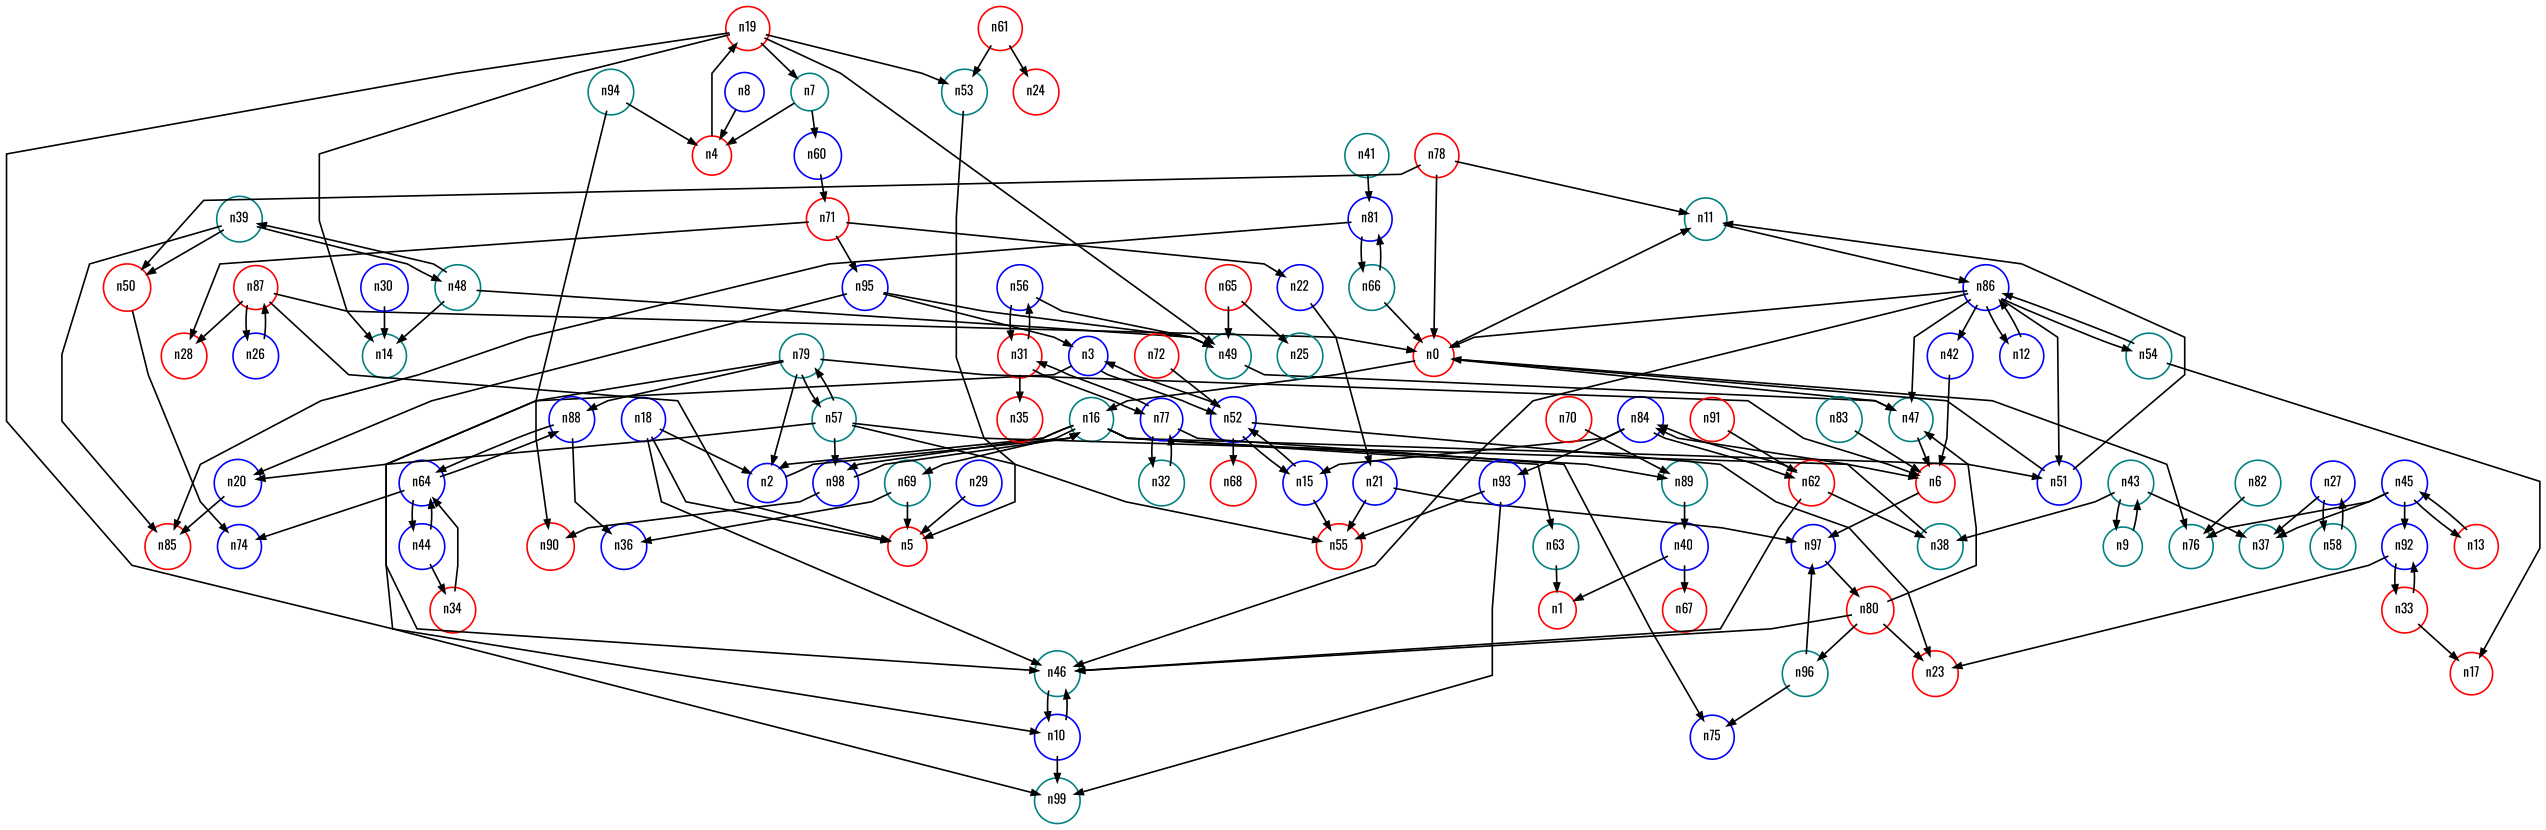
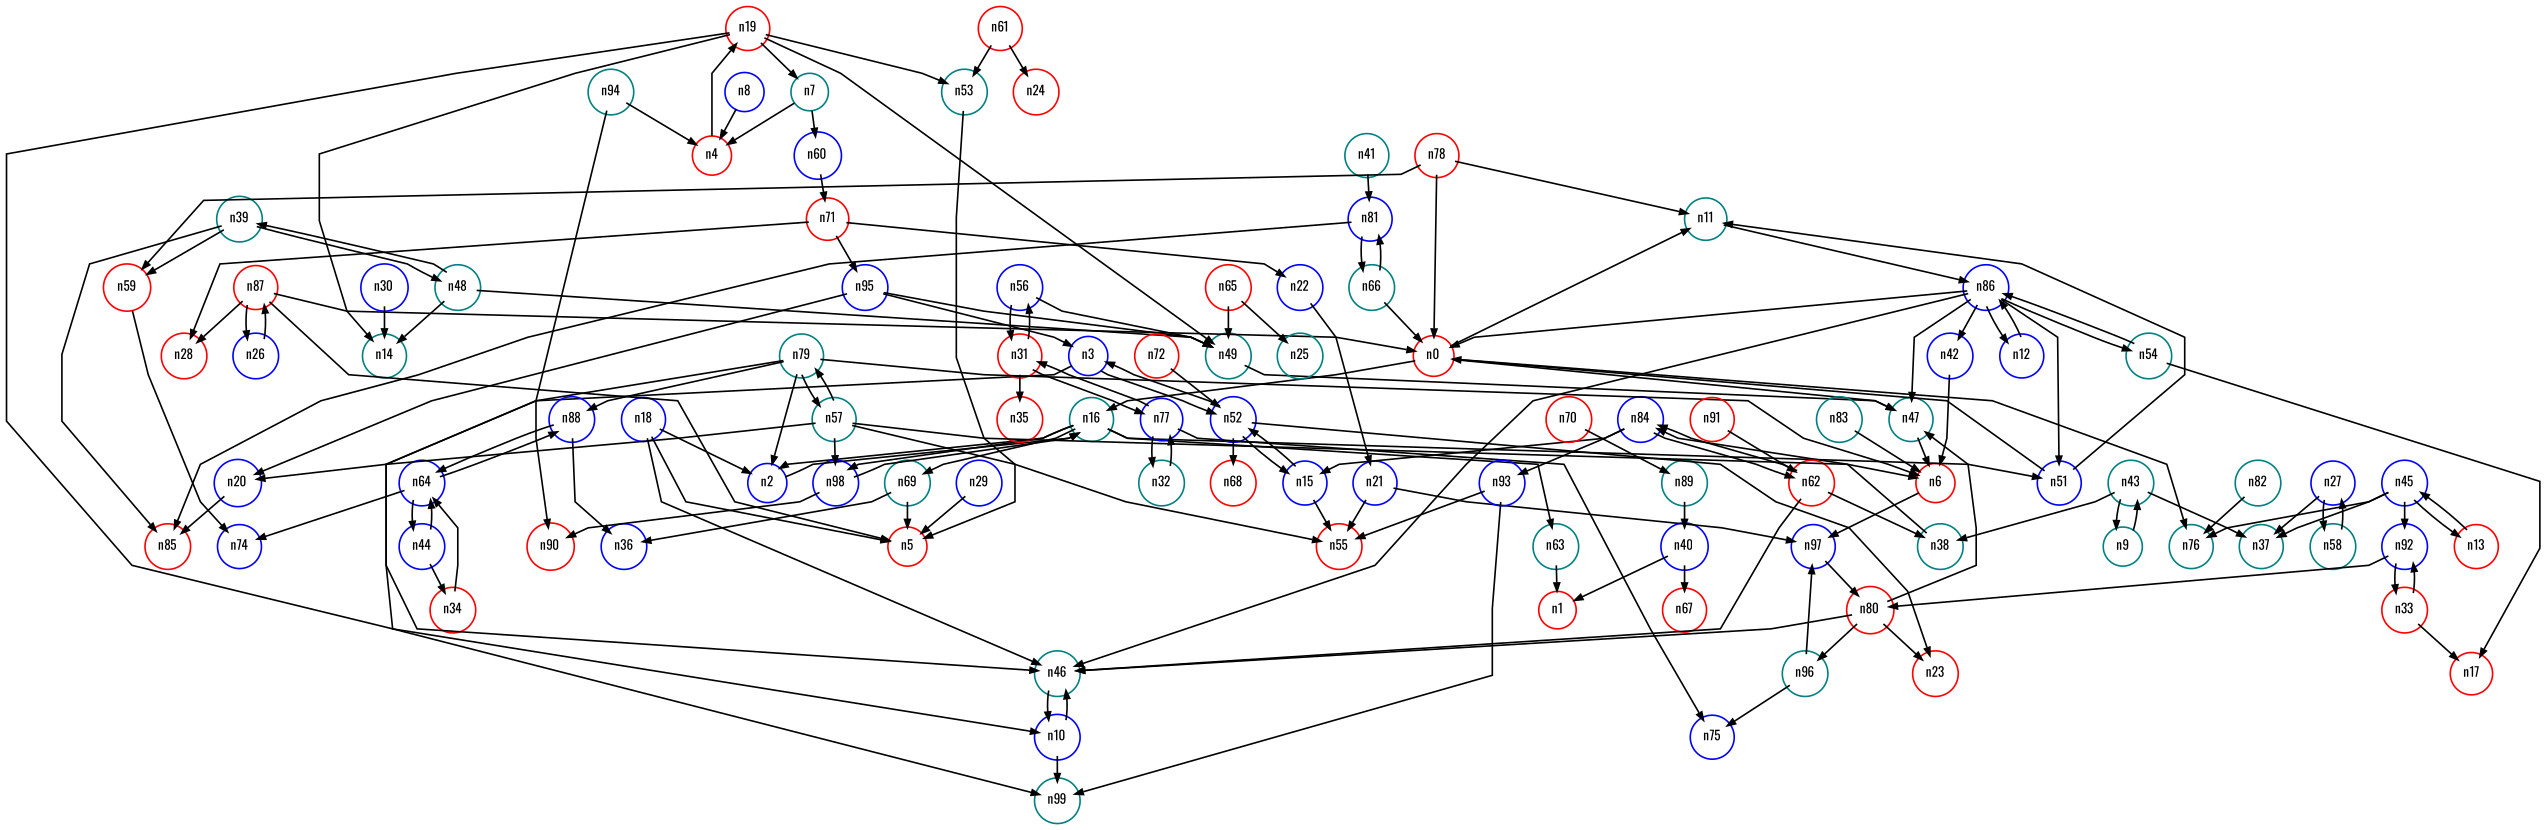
(127, 288) -> (127, 288)
(1382, 453) -> none
(2176, 613) -> (2144, 585)
